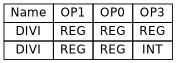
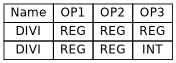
(113, 13) -> (113, 13)
